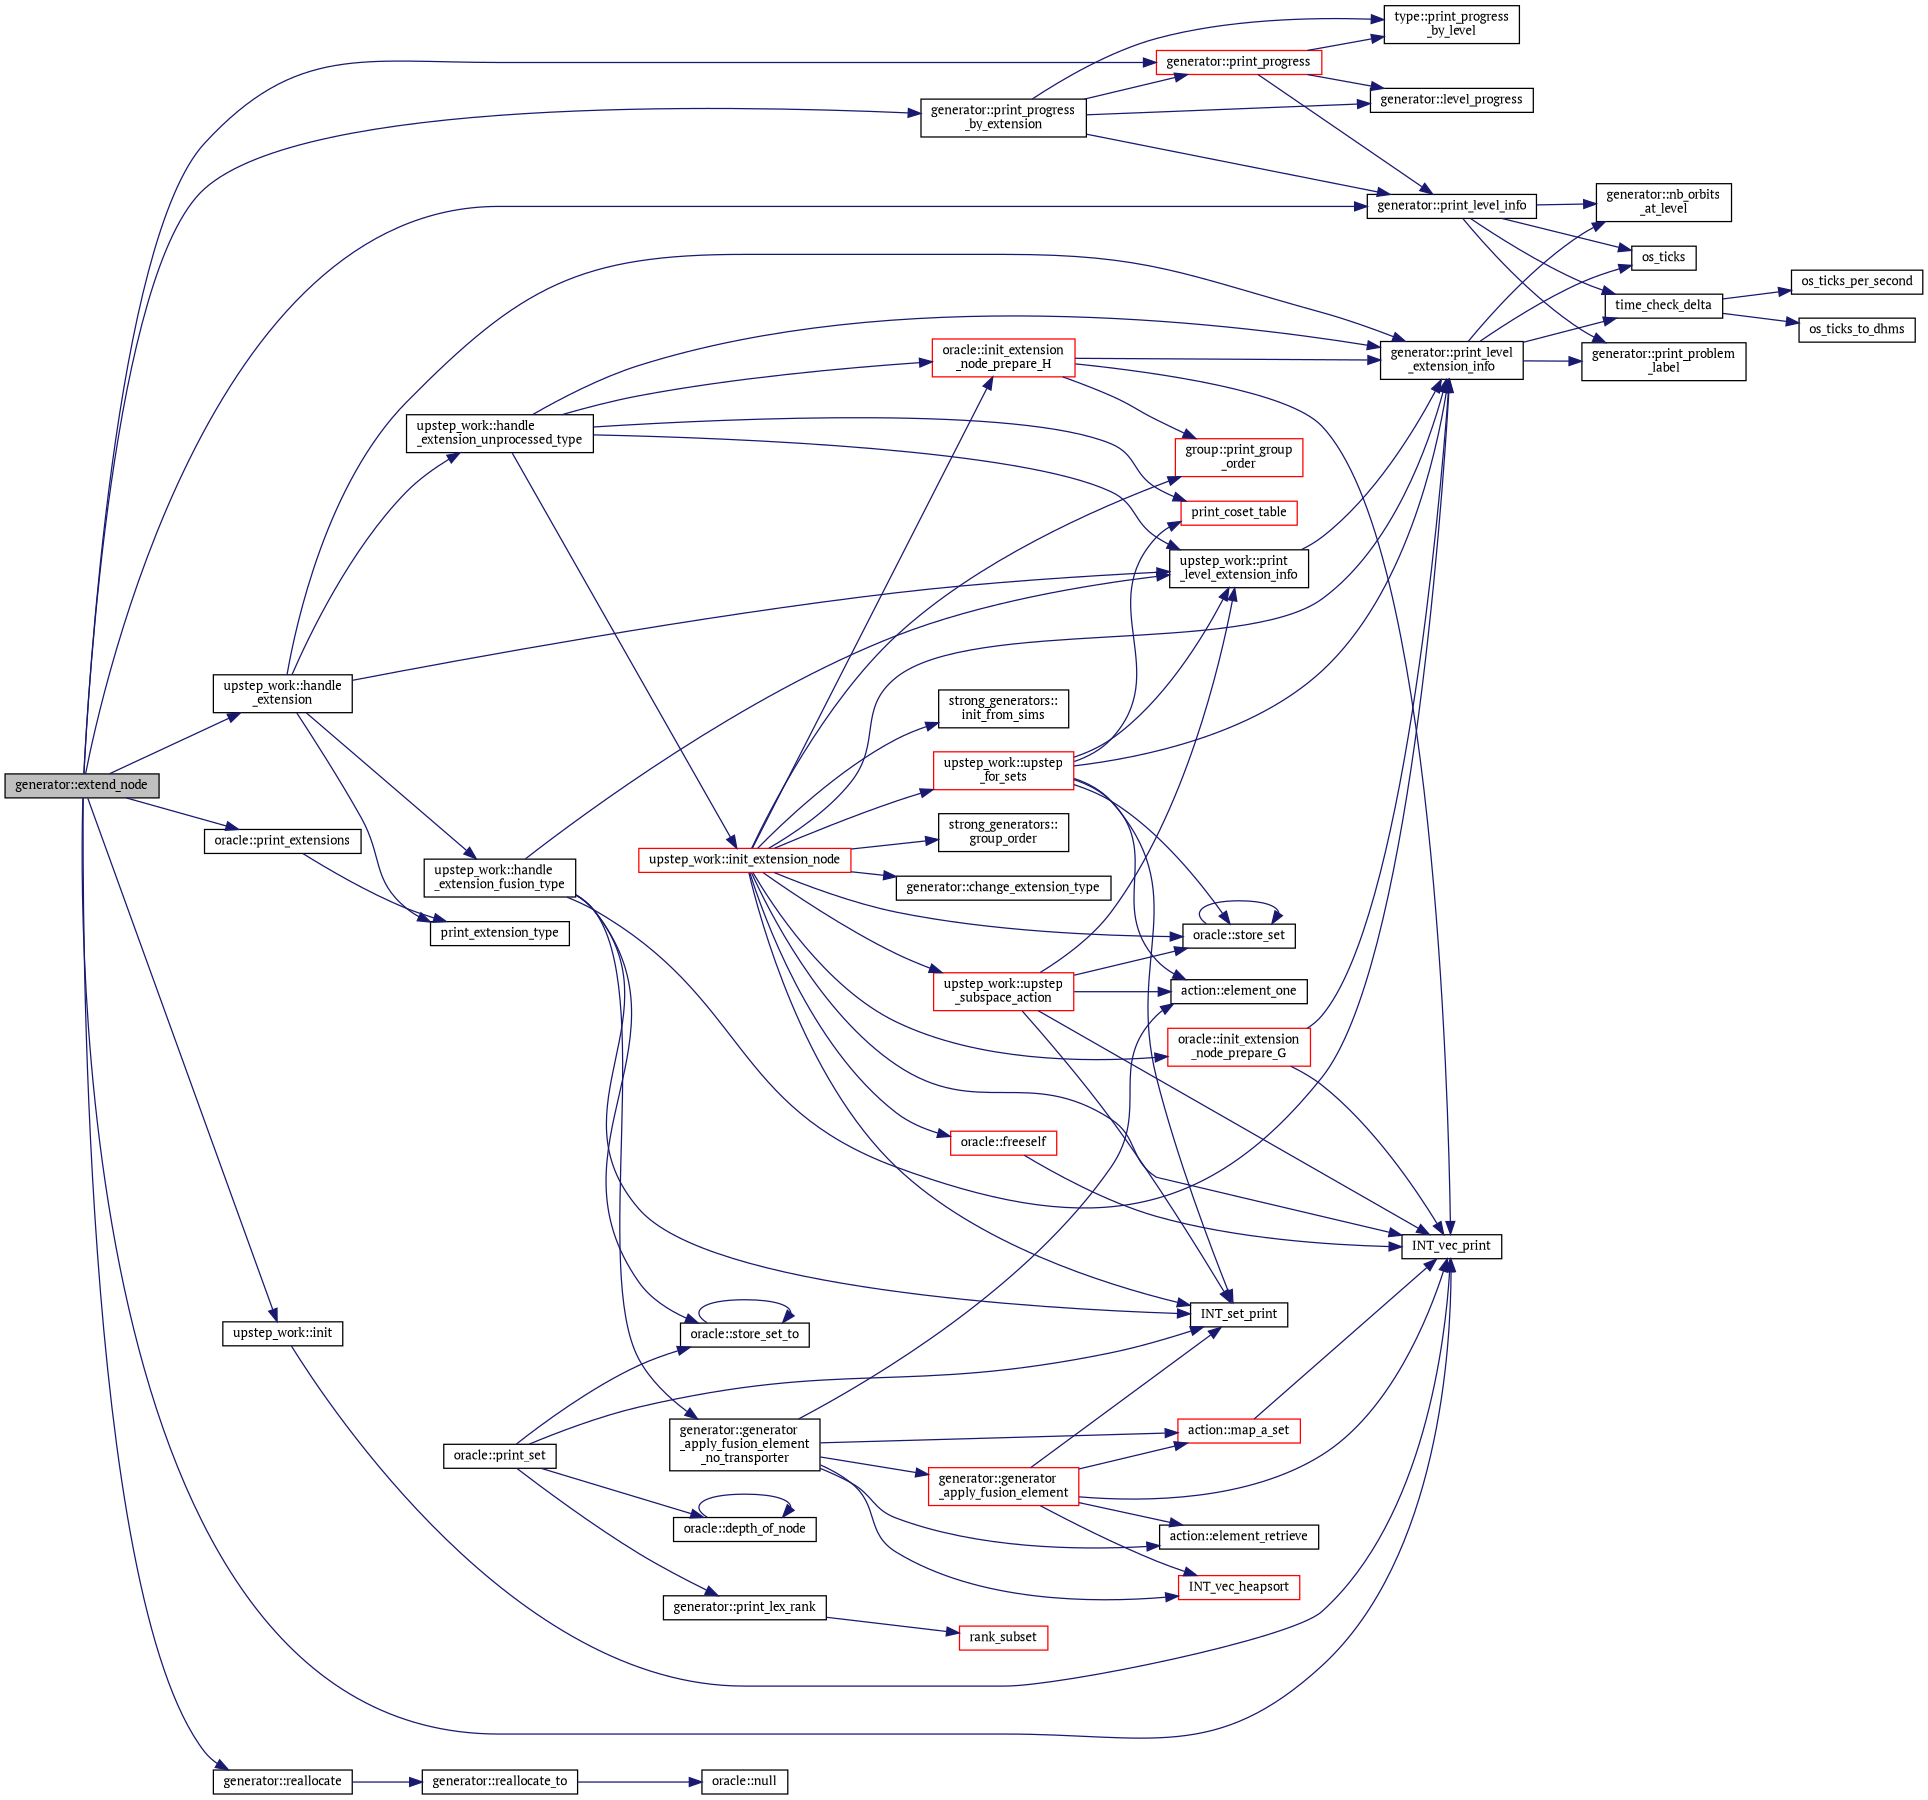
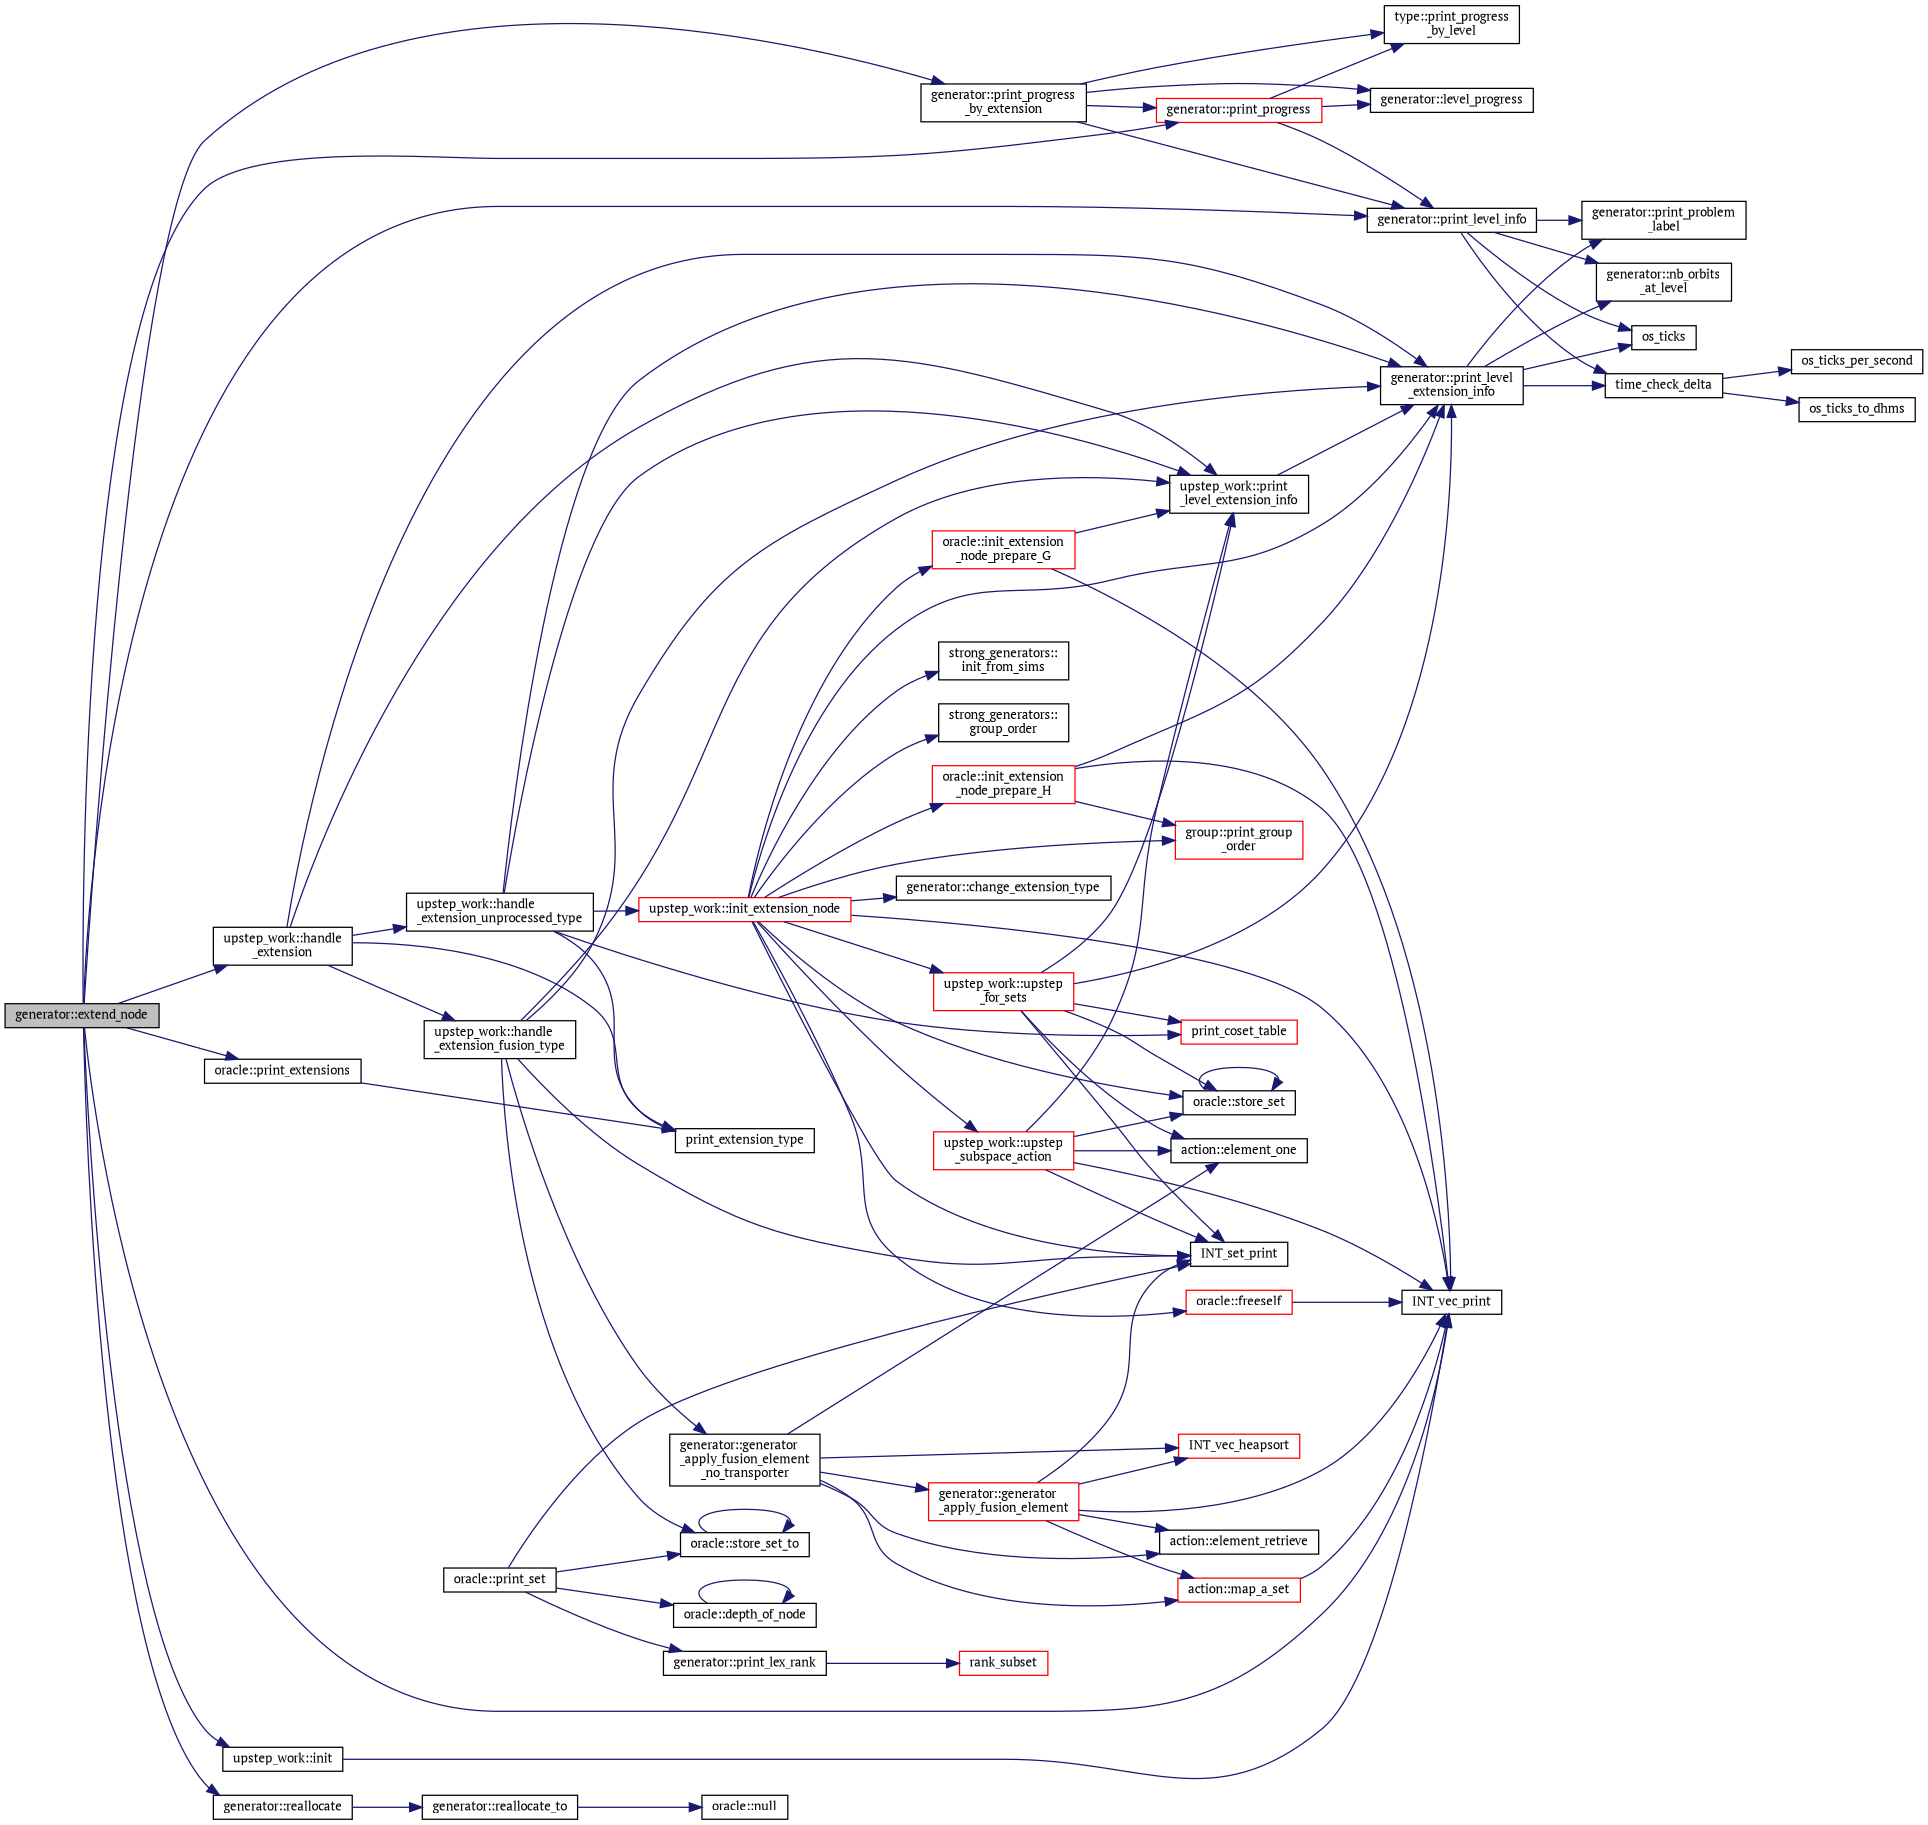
(739, 380) -> (614, 1021)
(1408, 736) -> (1116, 523)
